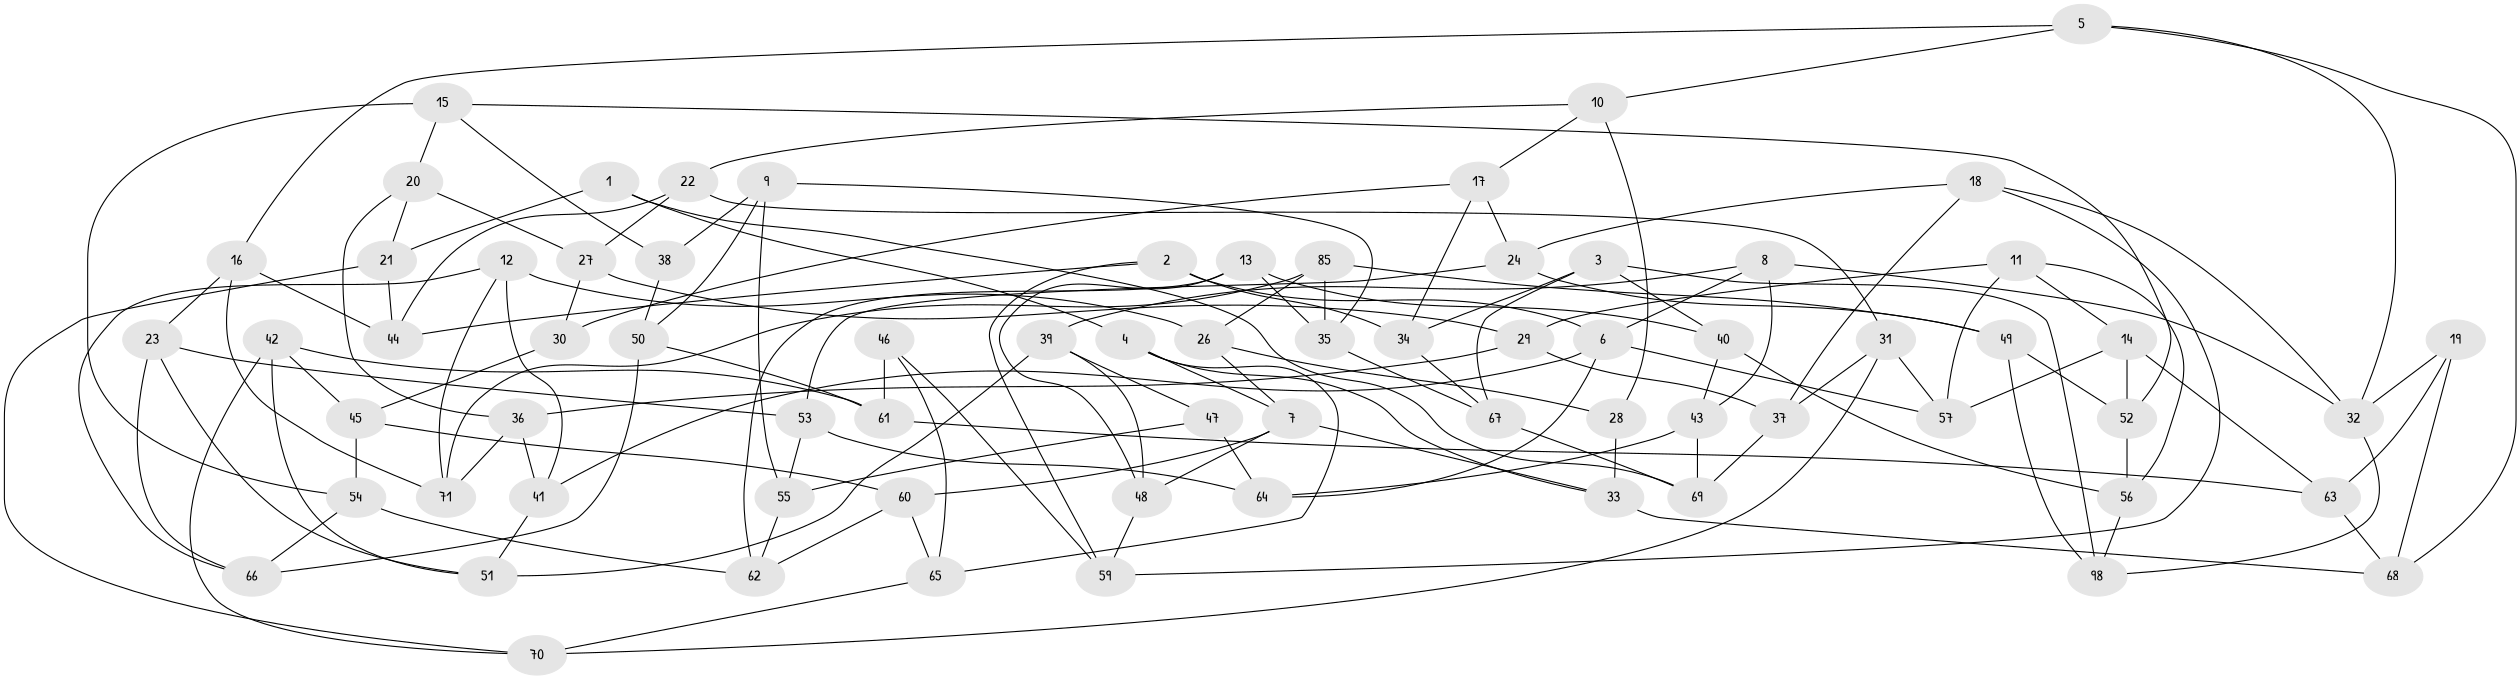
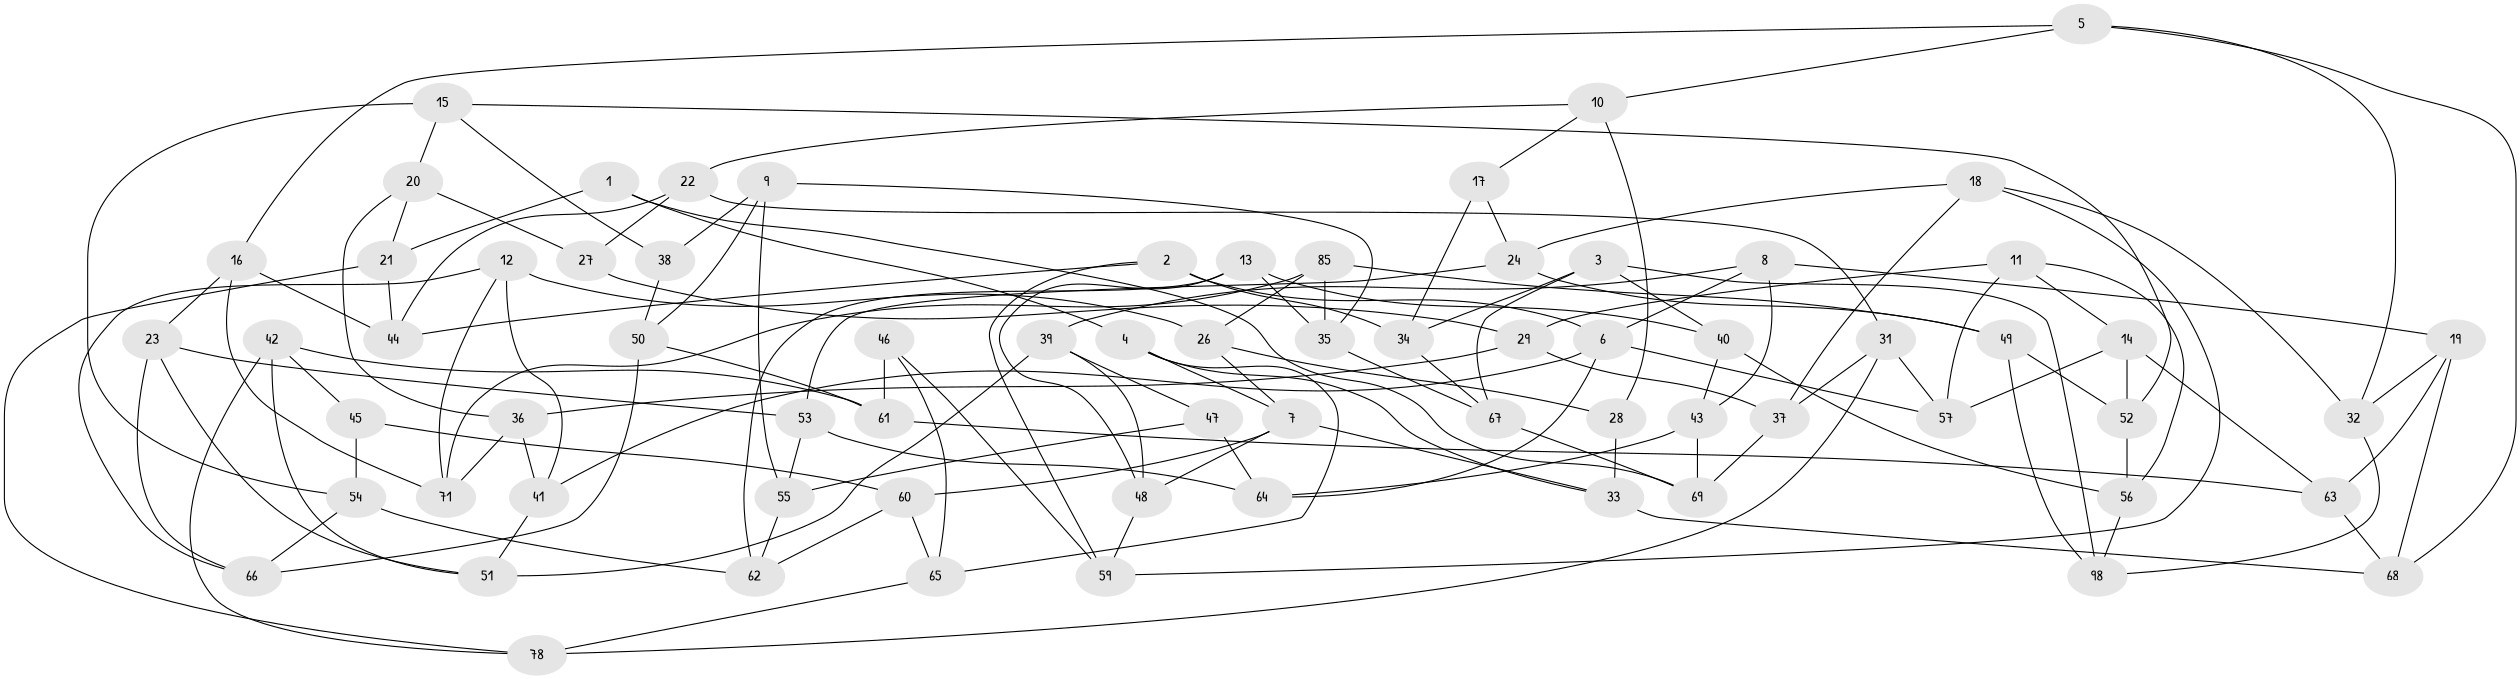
(2088, 303) -> (2111, 295)
(560, 340) -> none
(537, 655) -> (537, 655)
